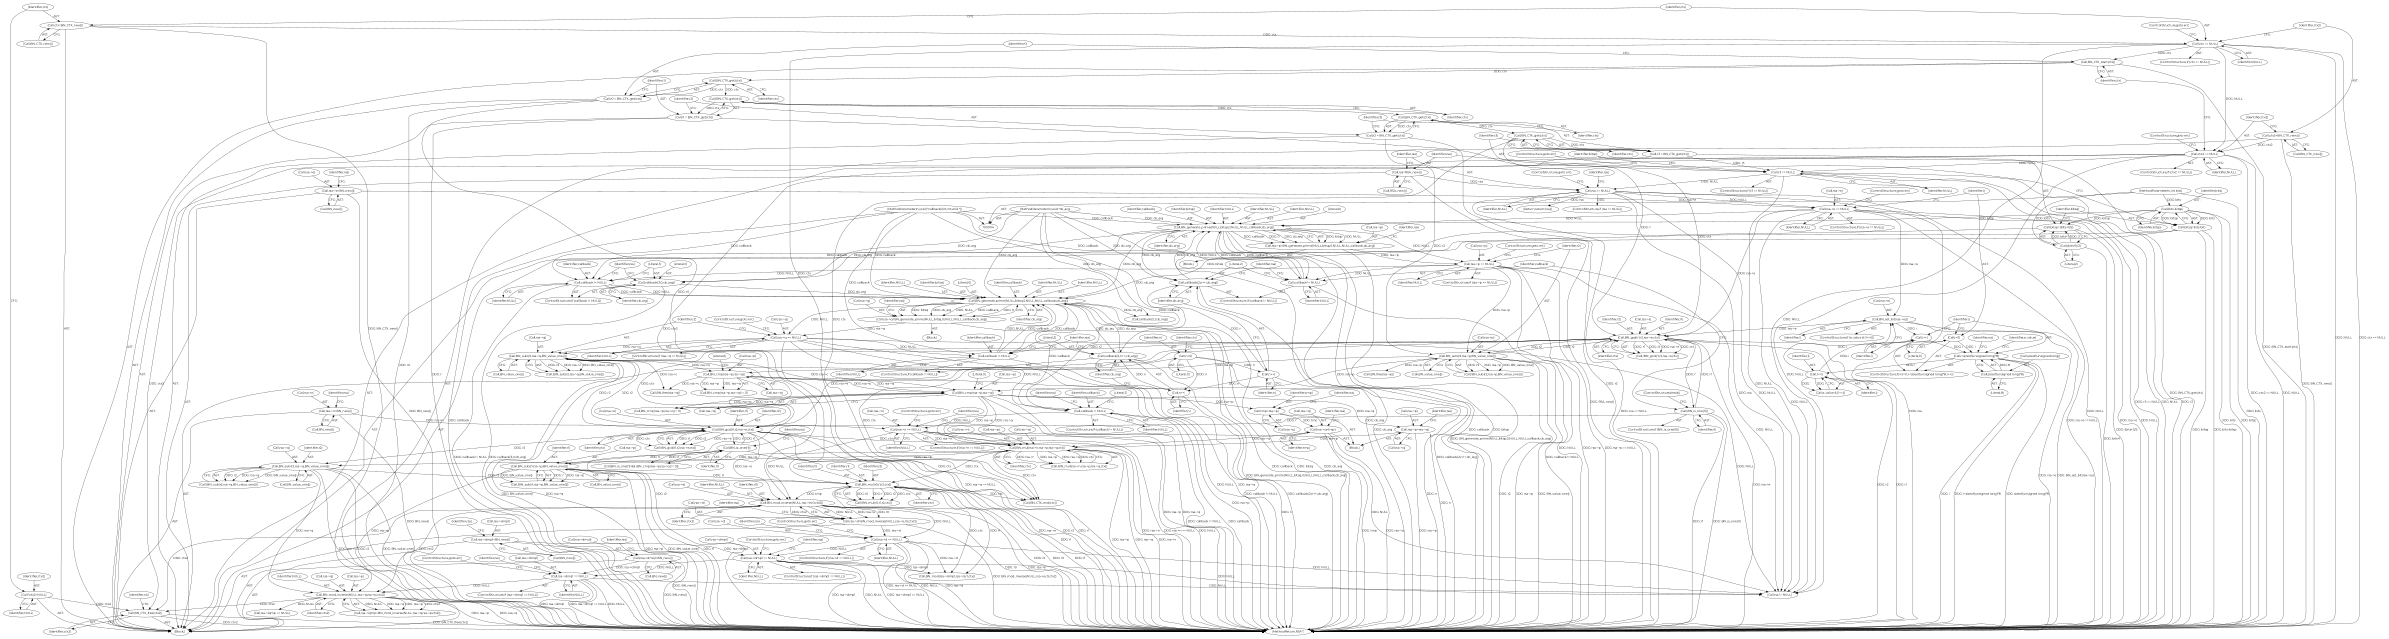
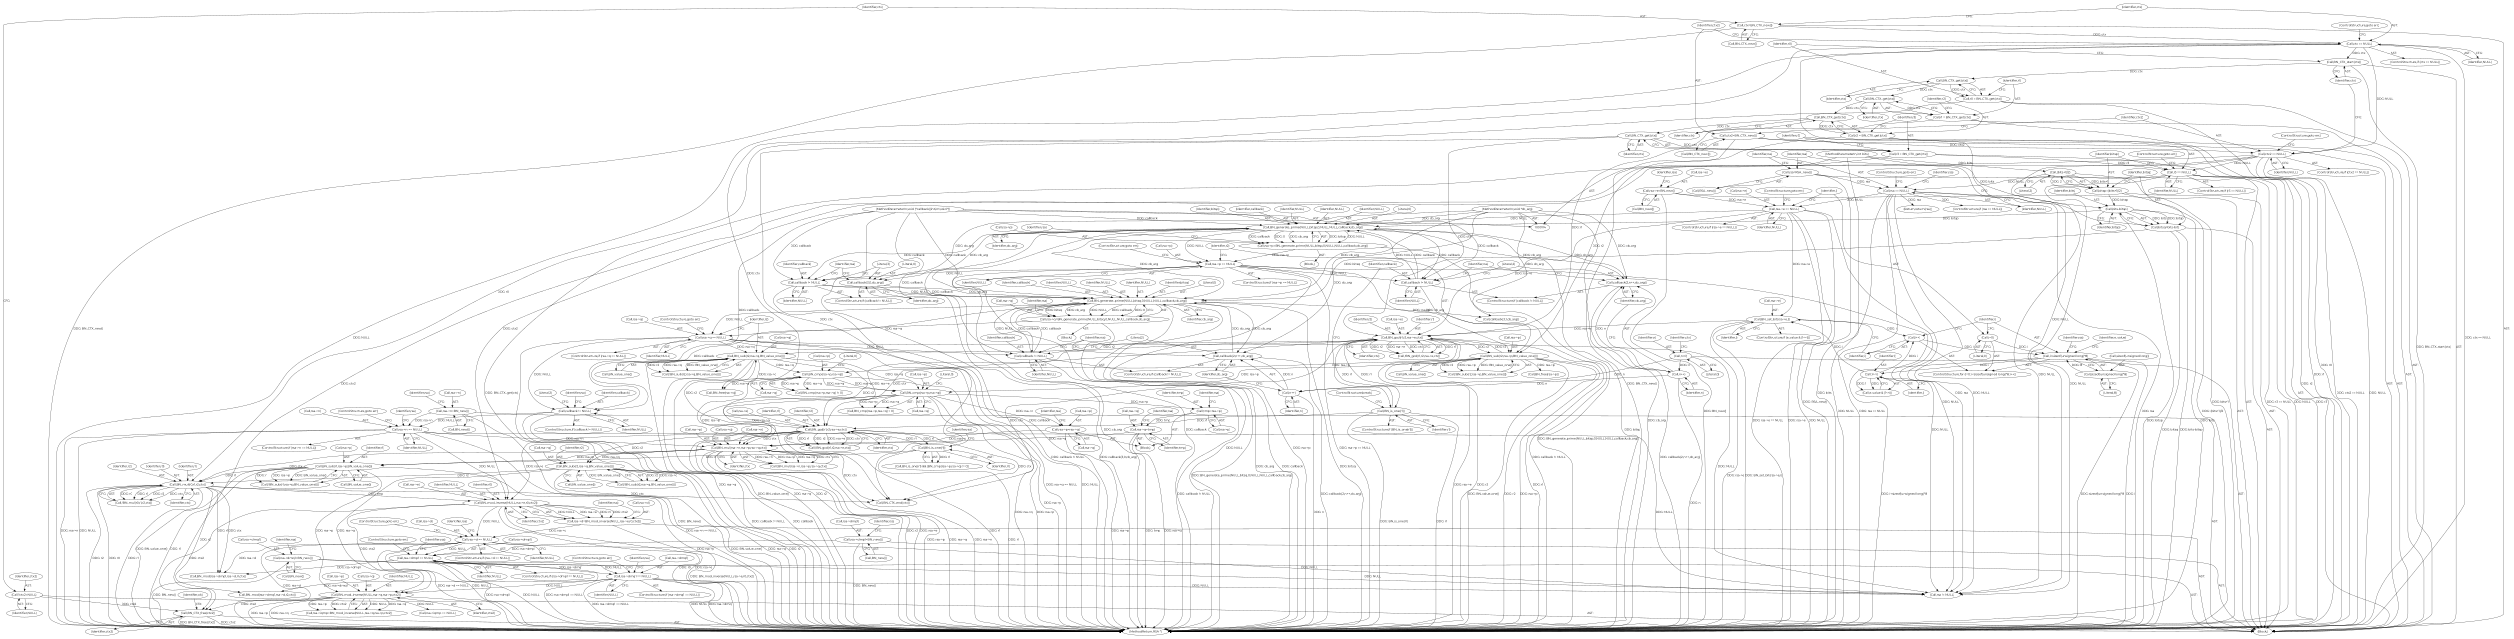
(2112, 214) -> (2111, 199)
(1449, 423) -> none
none -> (267, 595)
